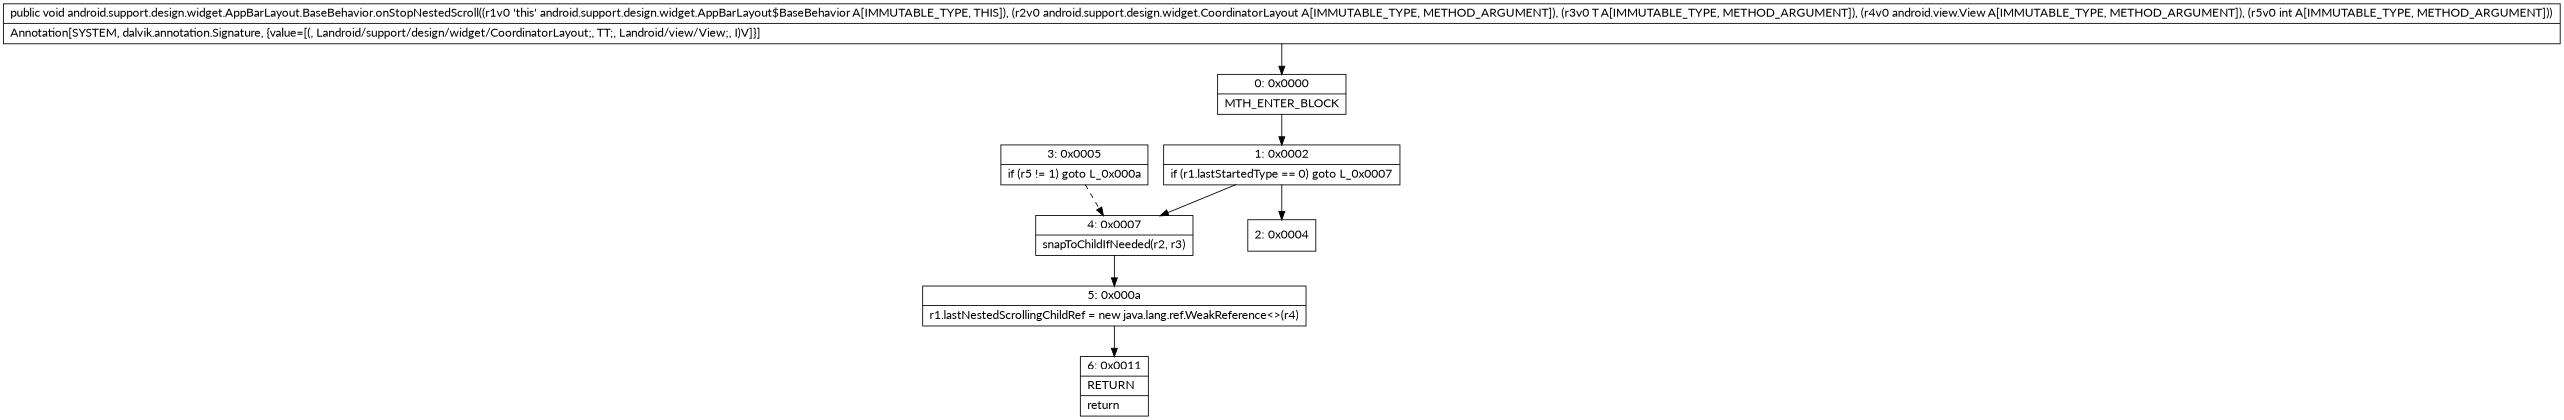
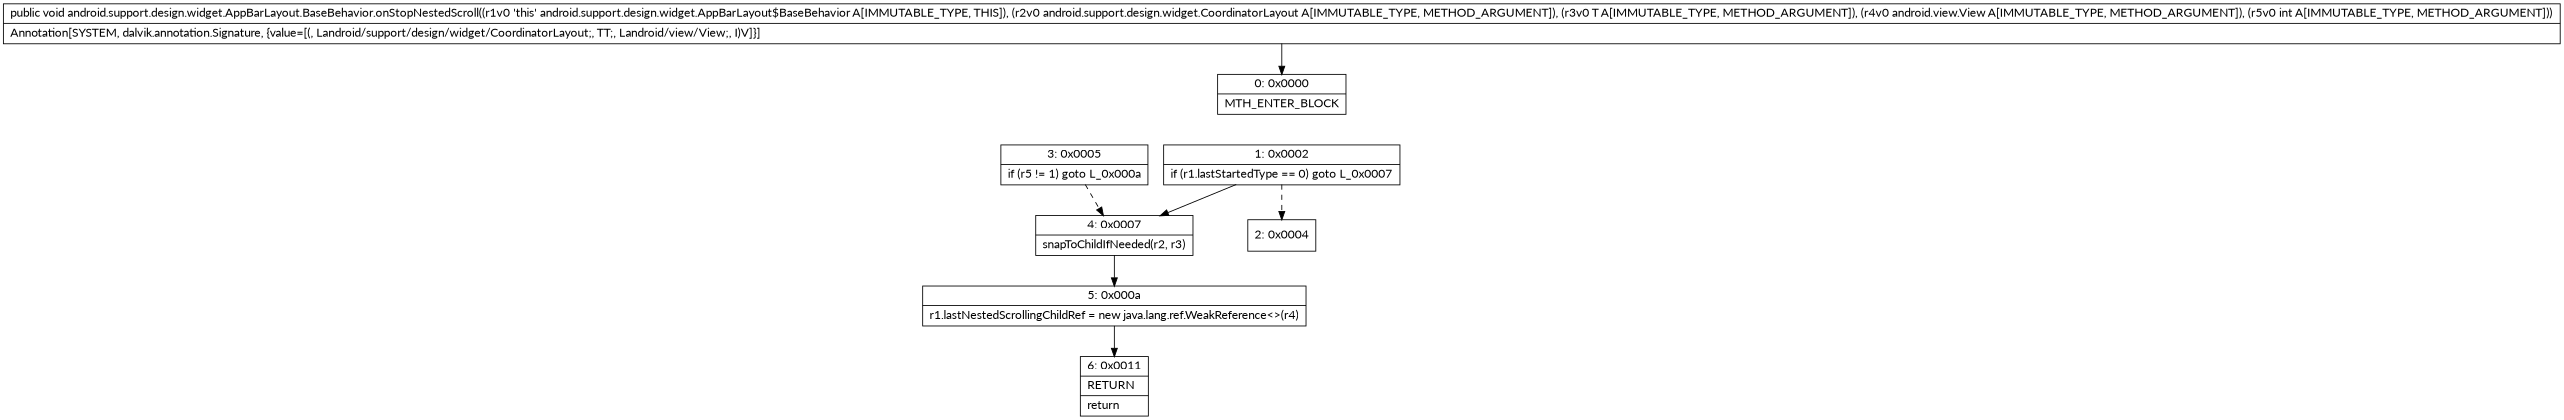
(1282, 125) -> none
(1282, 198) -> (1282, 198)
